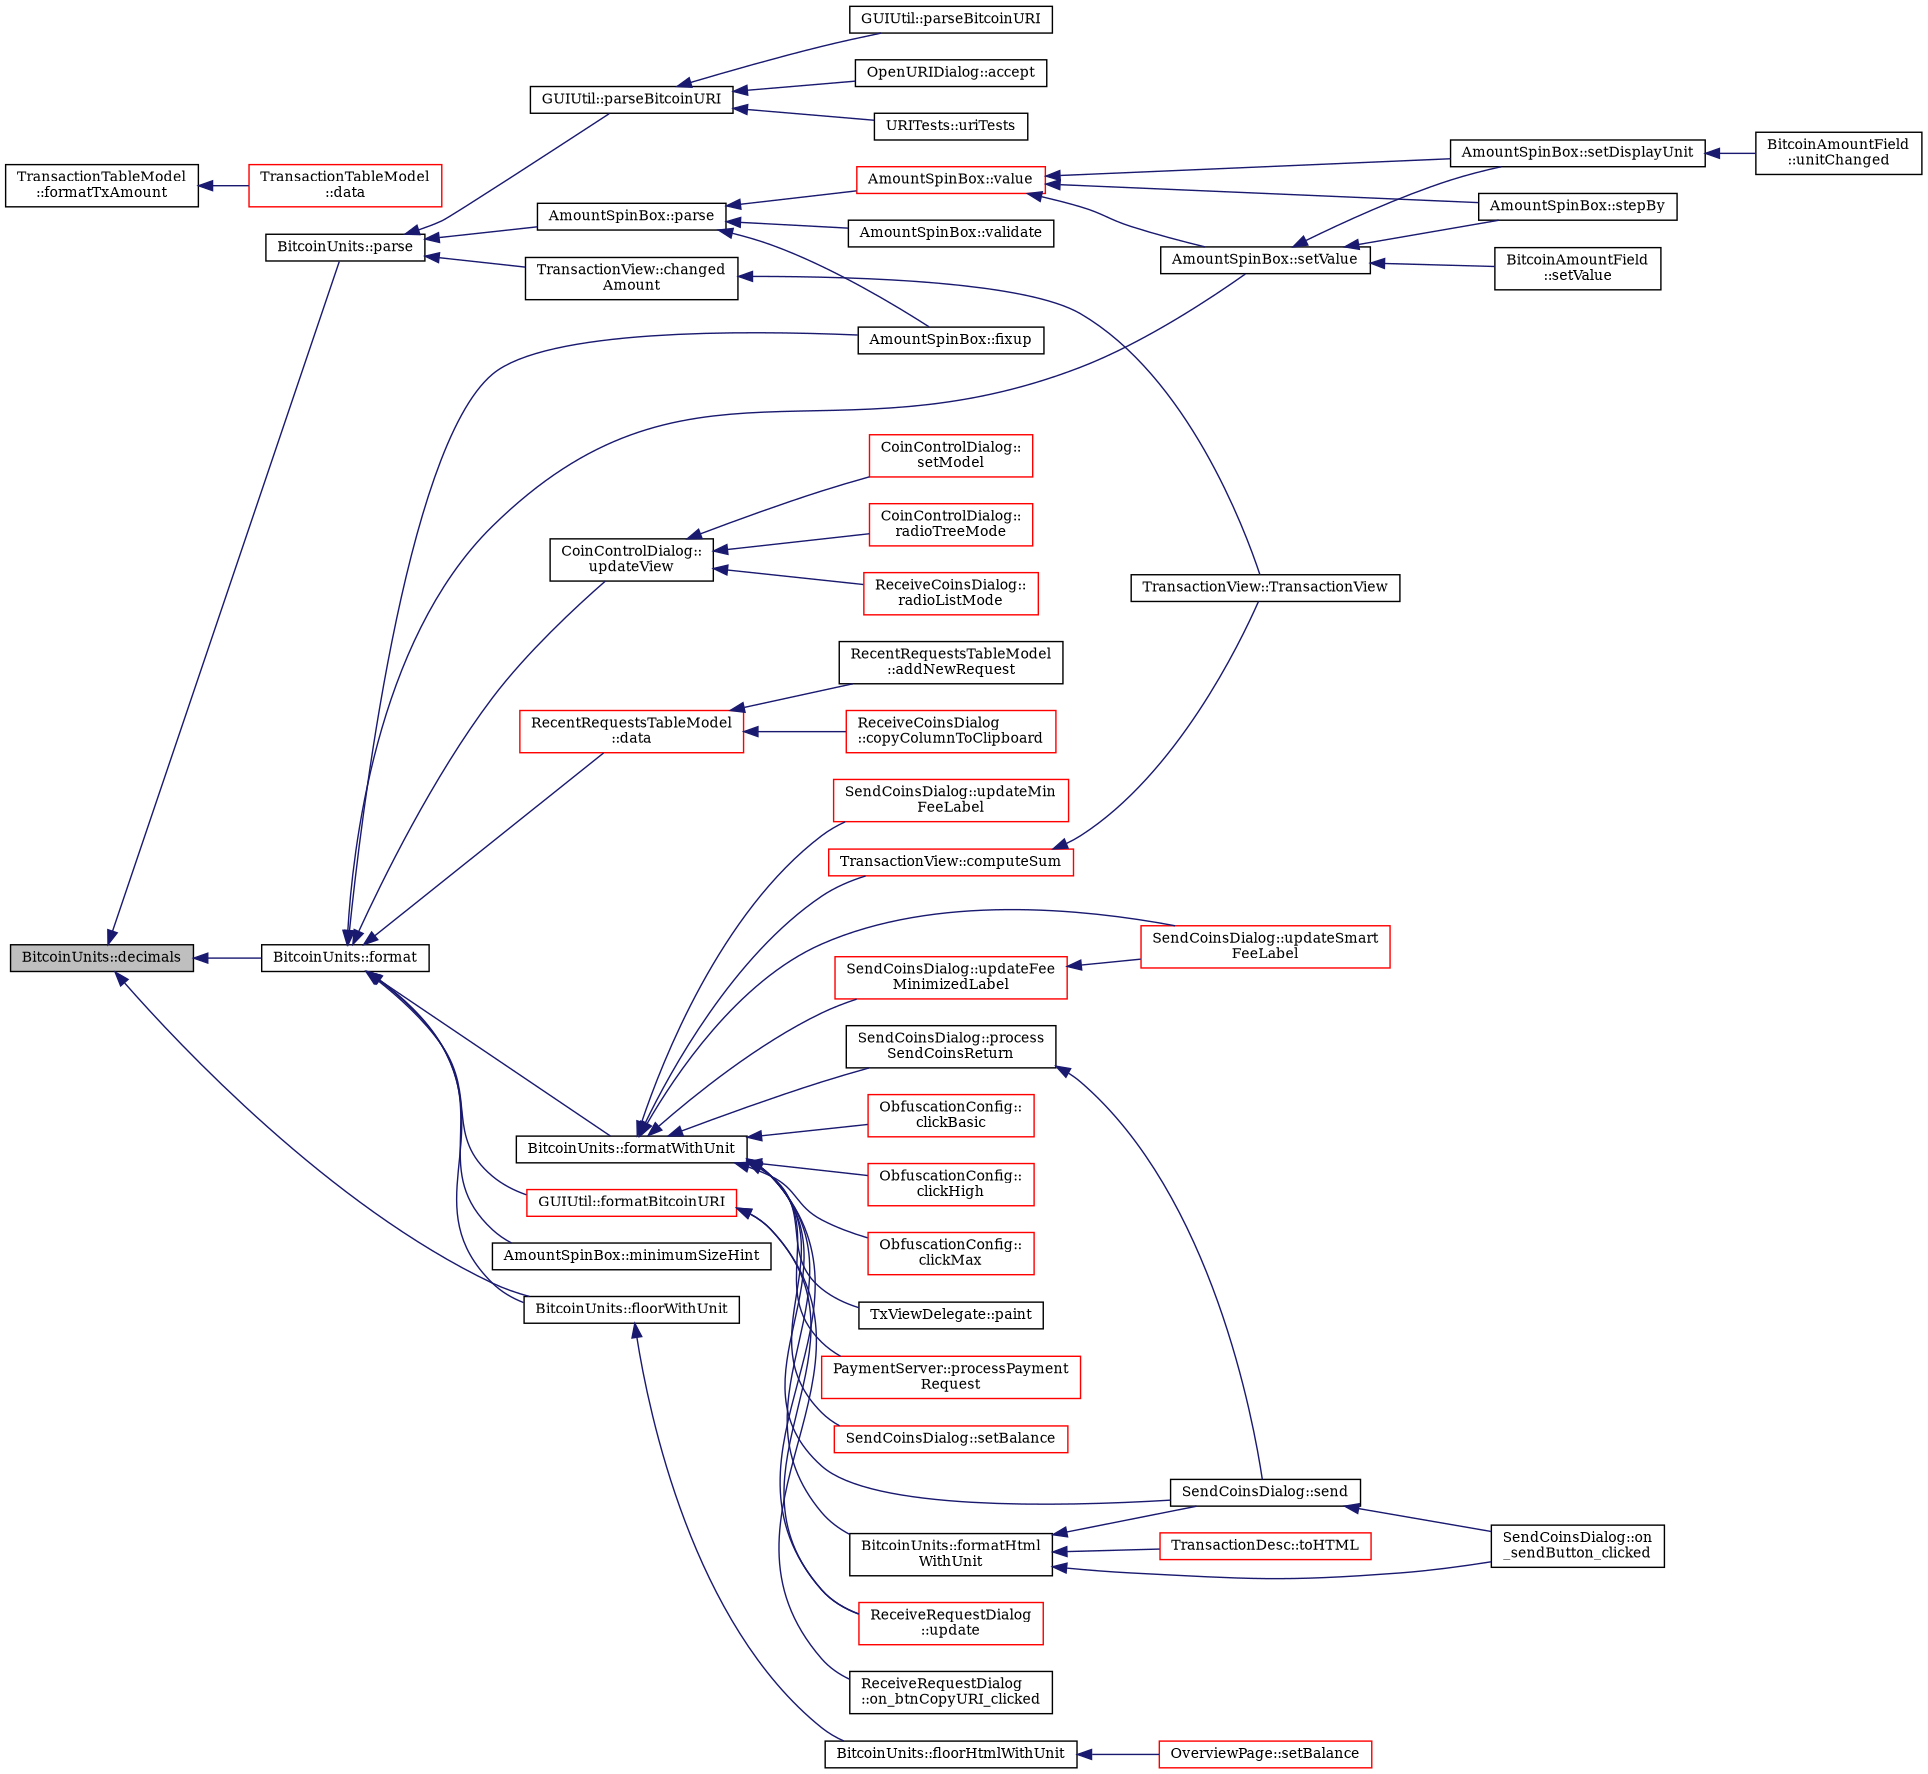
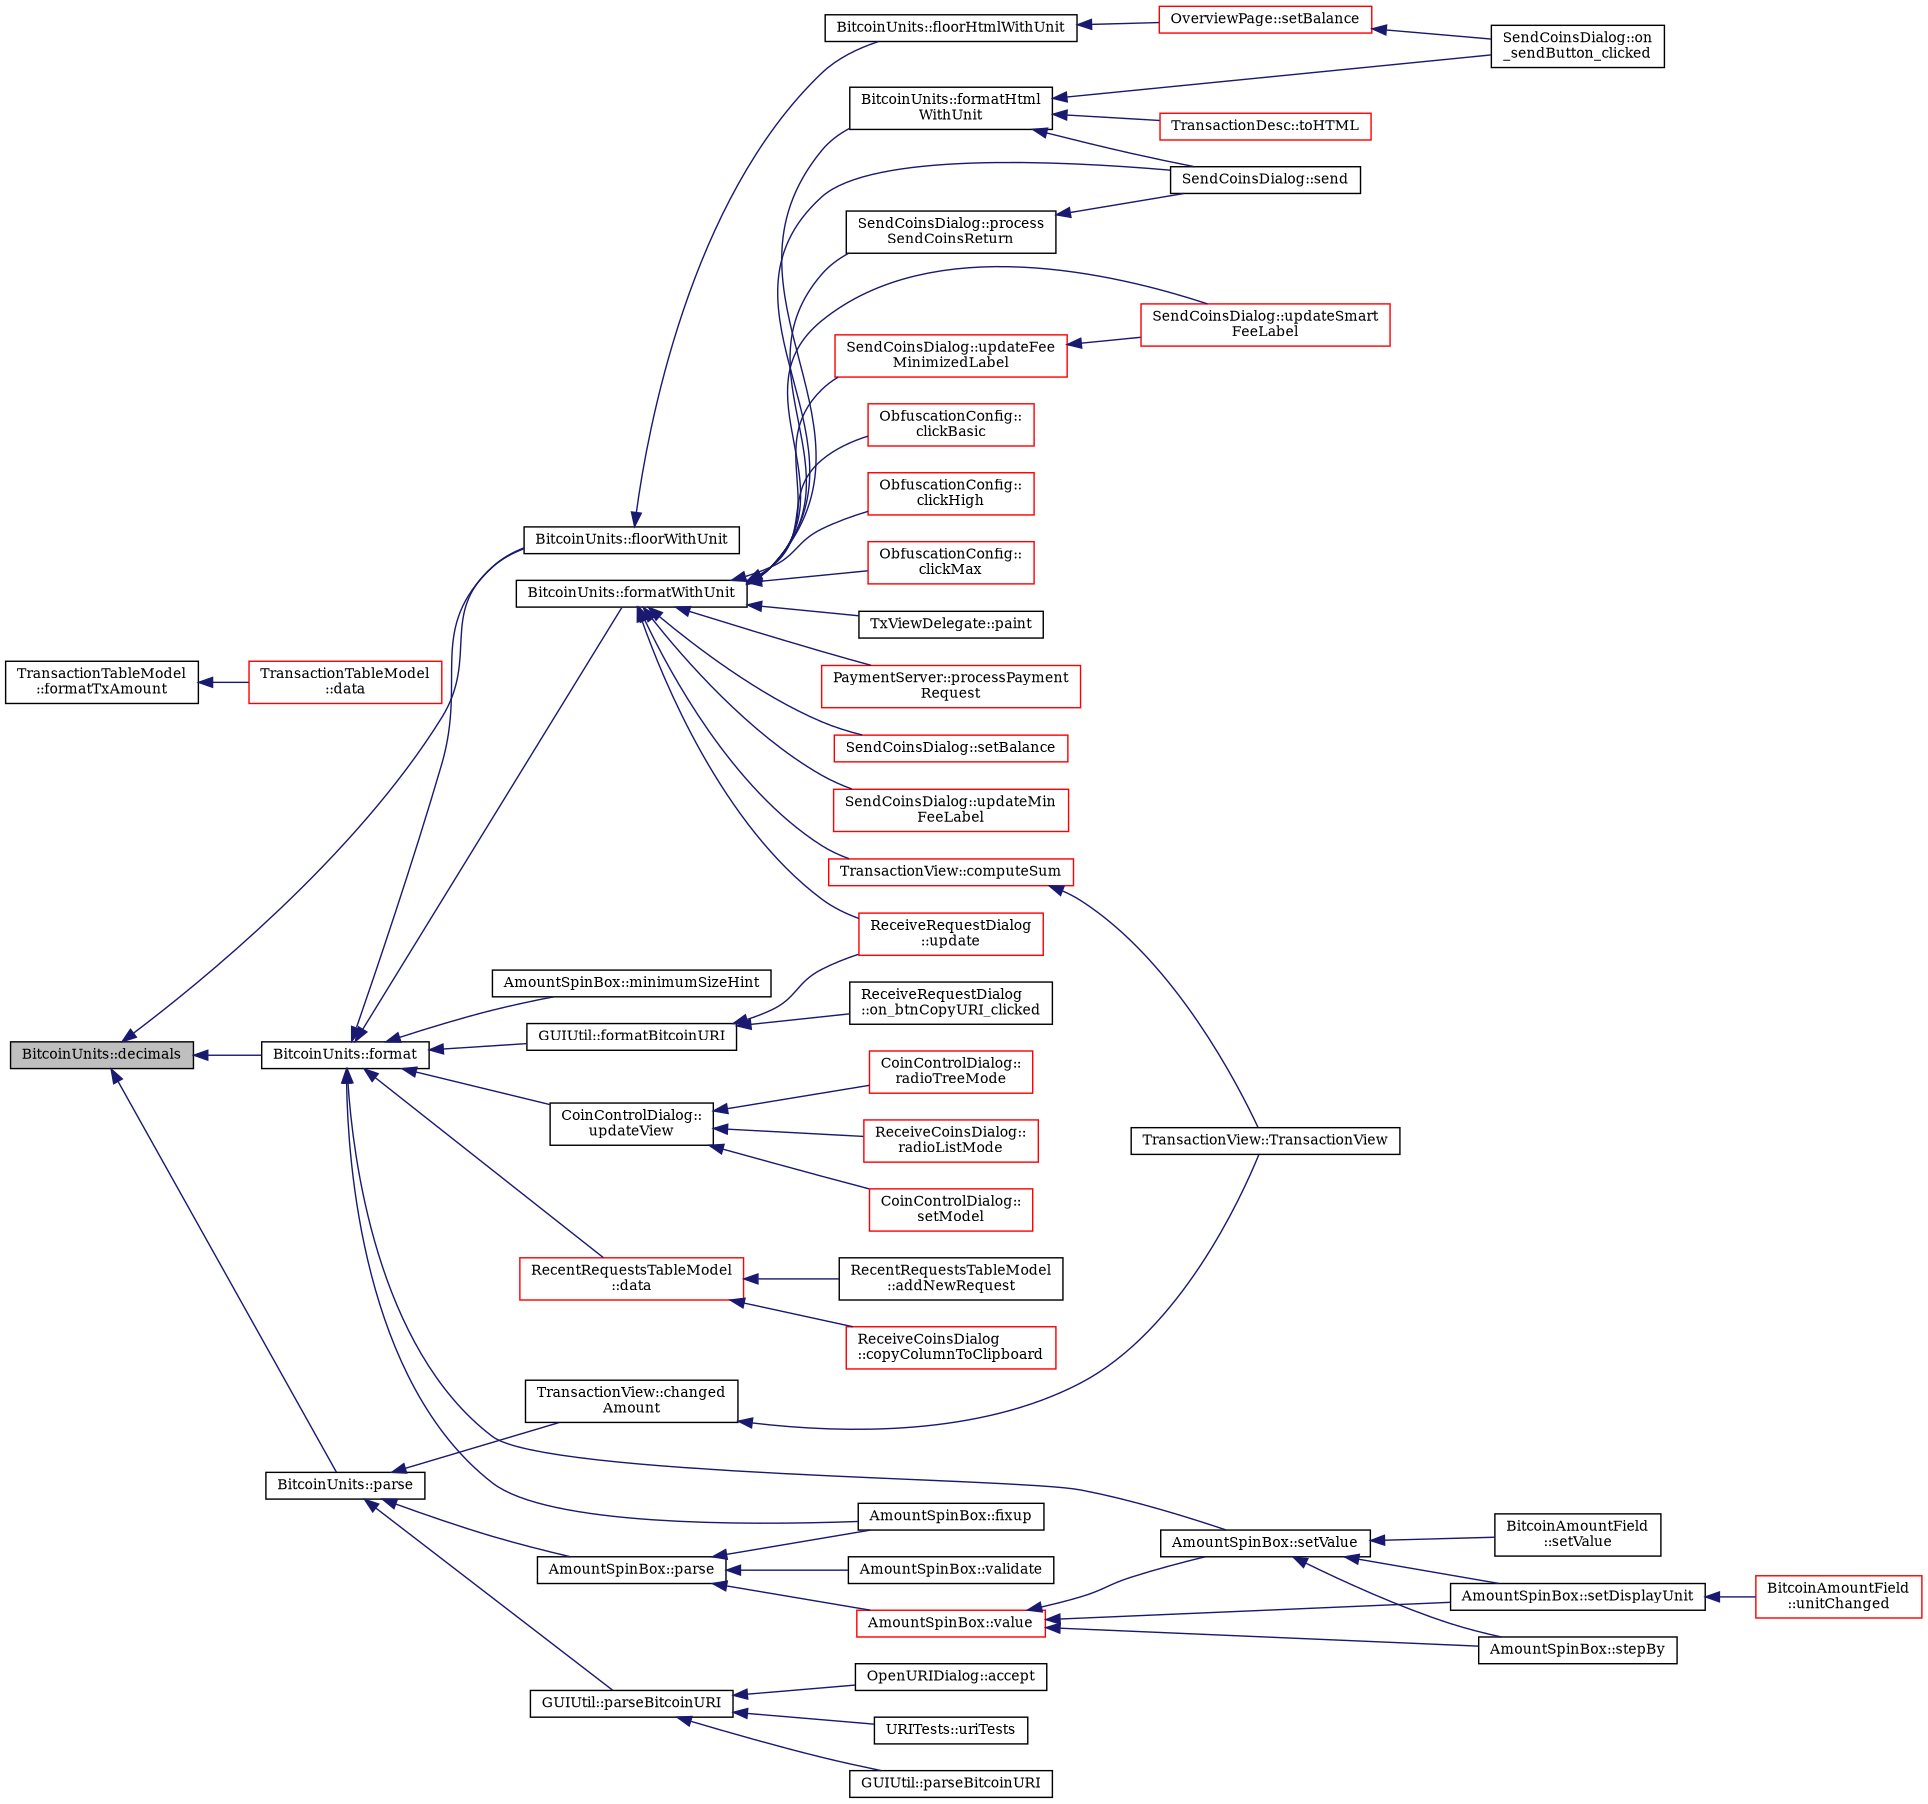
(1839, 153) -> (1839, 1597)
(632, 1203) -> (632, 1037)
(1425, 1520) -> (1439, 35)
